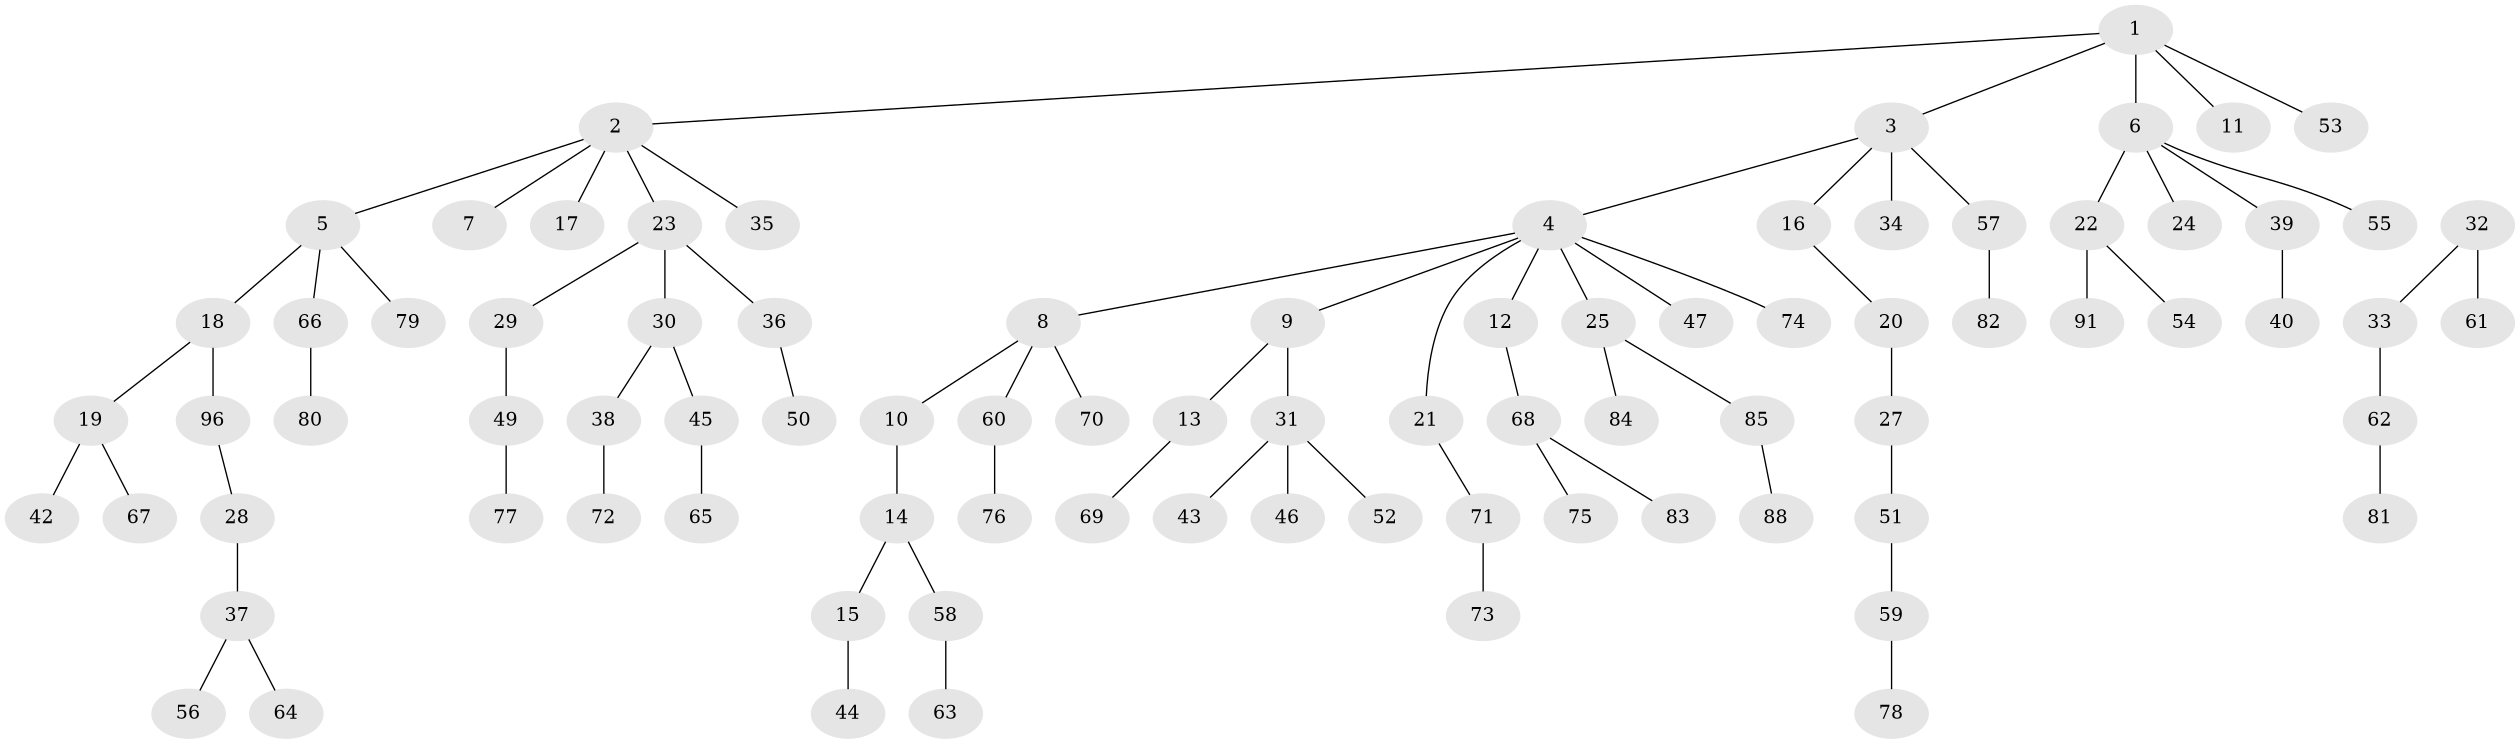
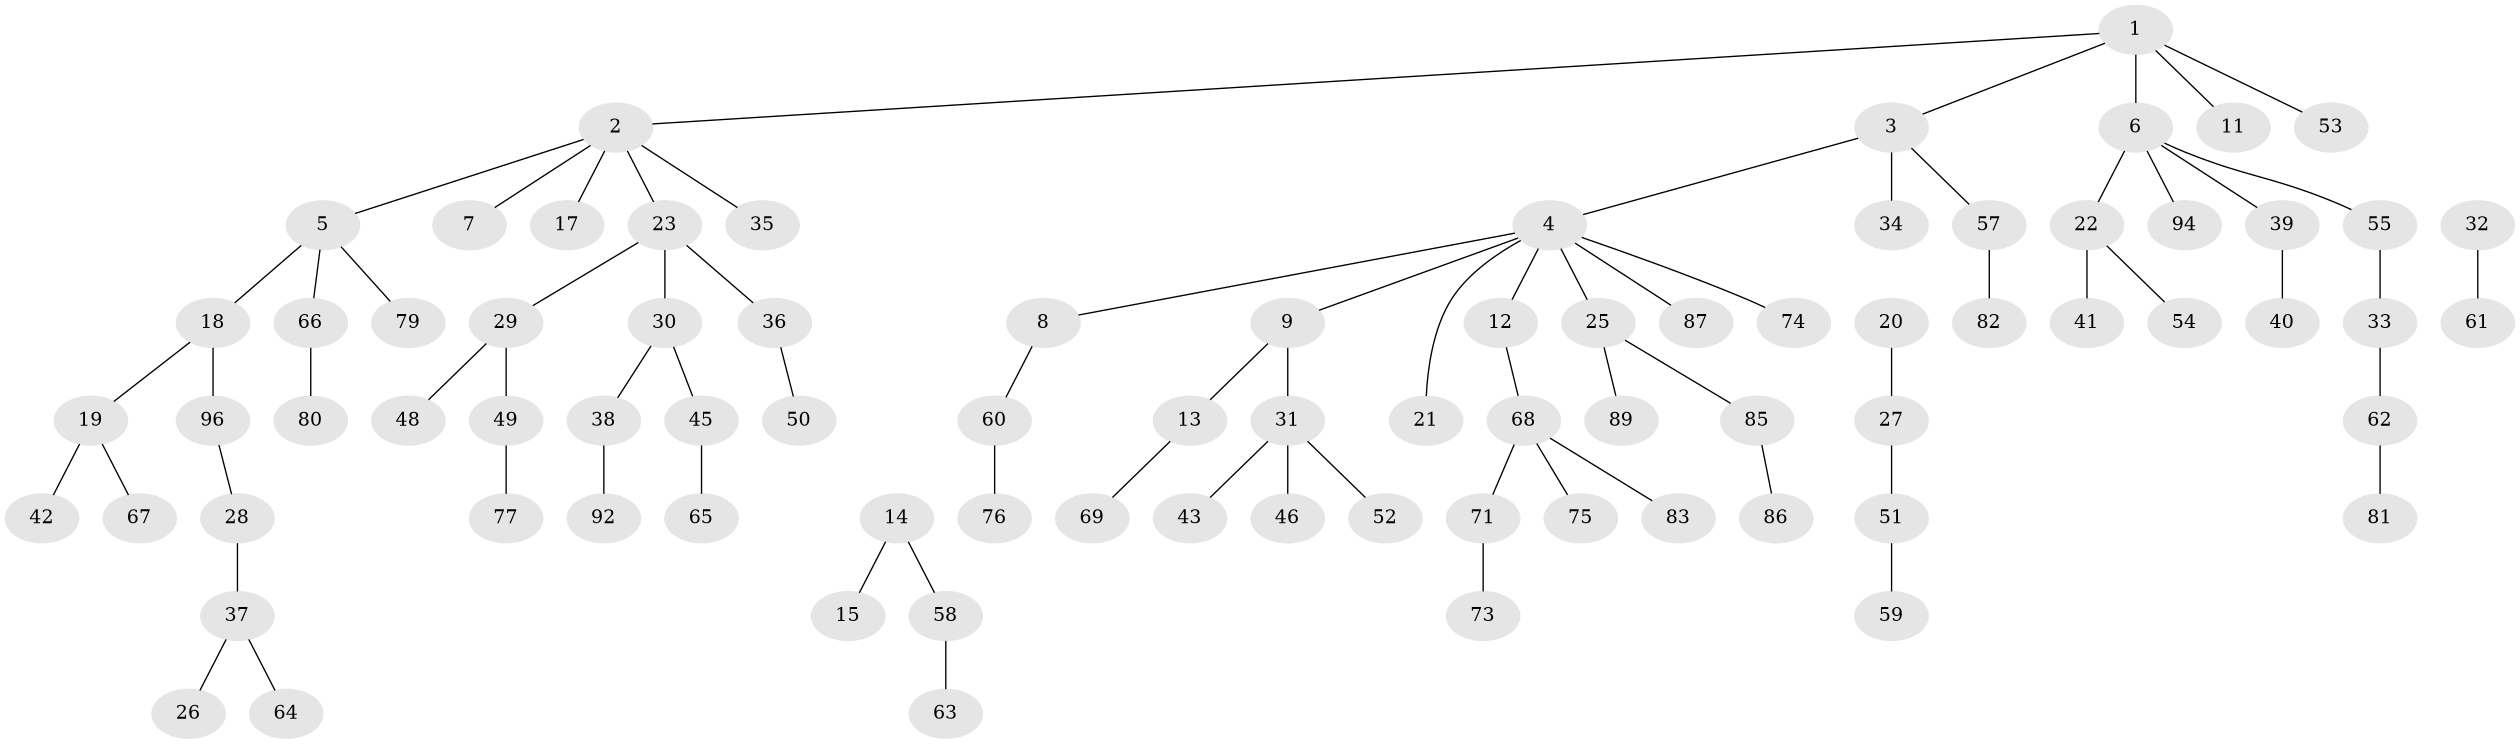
(1794, 225) -> none
(2185, 225) -> (2185, 225)
(2429, 274) -> (2380, 274)
(1696, 323) -> (1696, 323)
(2087, 323) -> (2087, 323)
none -> (408, 421)
(897, 421) -> none
(1092, 421) -> none
(1622, 421) -> (1622, 421)
(1454, 469) -> (1503, 470)
(604, 518) -> (604, 518)
(1776, 518) -> (1776, 518)
(189, 714) -> (189, 714)
(848, 714) -> none
(1892, 714) -> none
